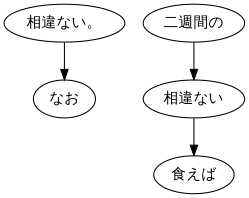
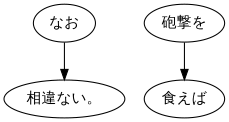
(194, 23) -> none
(64, 56) -> (64, 56)
(194, 99) -> (184, 23)
